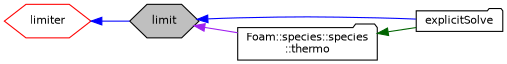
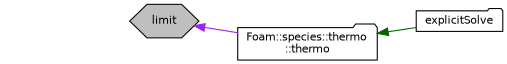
(312, 17) -> none
(48, 21) -> none
(307, 44) -> (307, 44)
